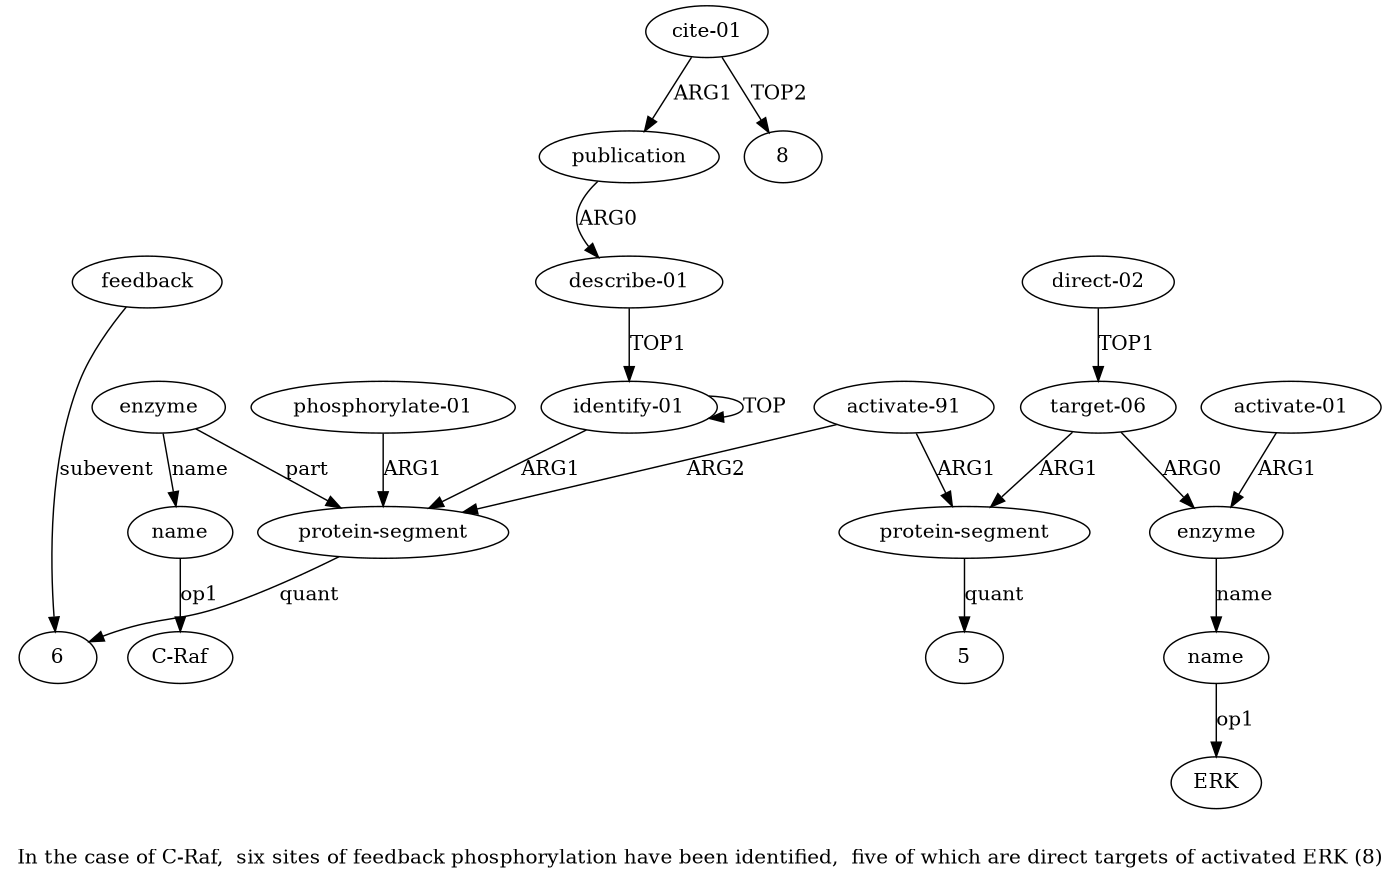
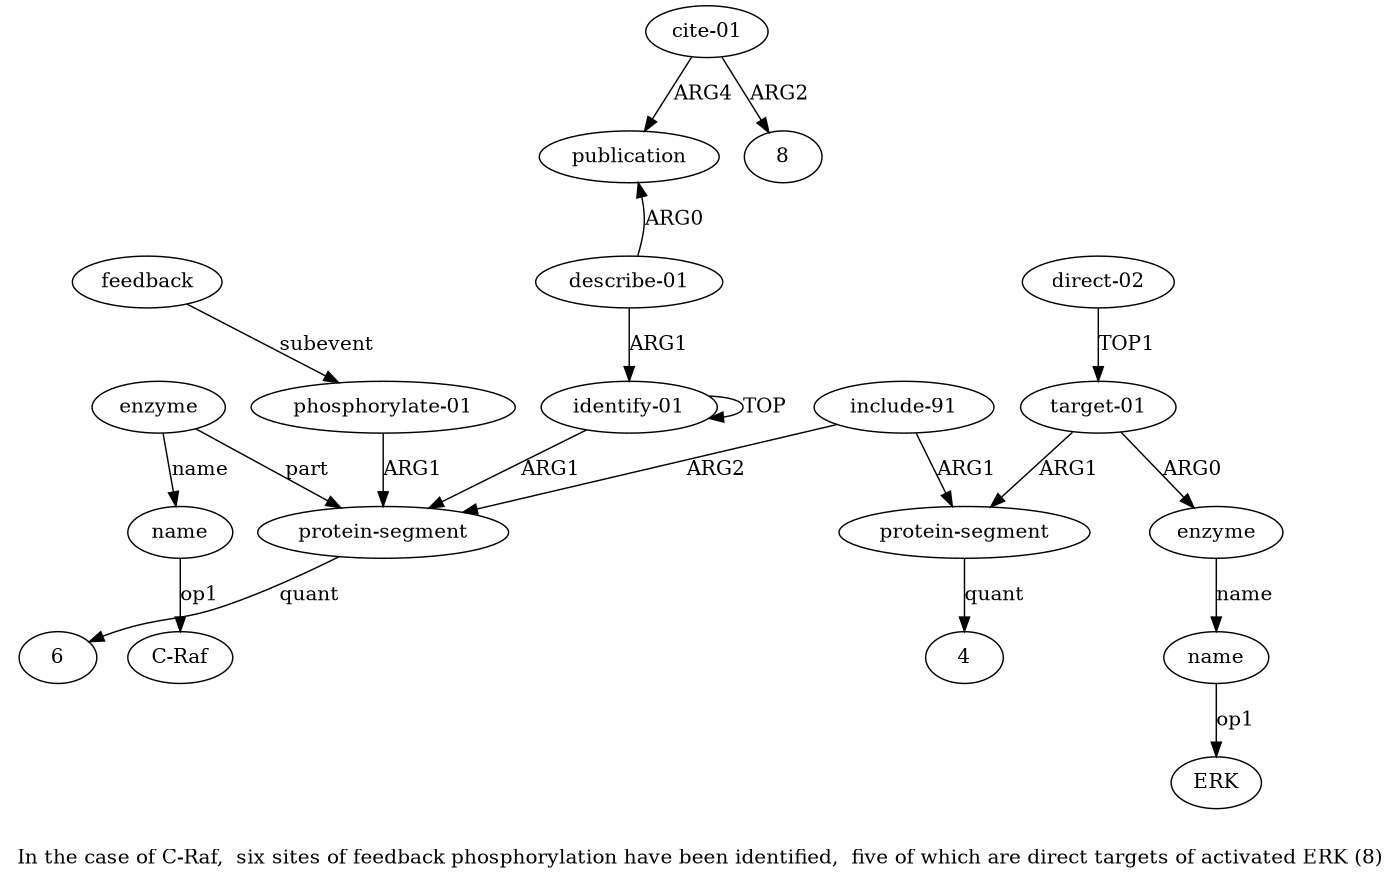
(703, 94) -> (703, 94)
(780, 94) -> (780, 94)
(578, 212) -> (644, 227)
(659, 345) -> (659, 345)
(904, 407) -> (904, 407)
(1098, 407) -> (1098, 407)
(1291, 407) -> none
(60, 454) -> (256, 340)
(964, 658) -> (964, 658)
